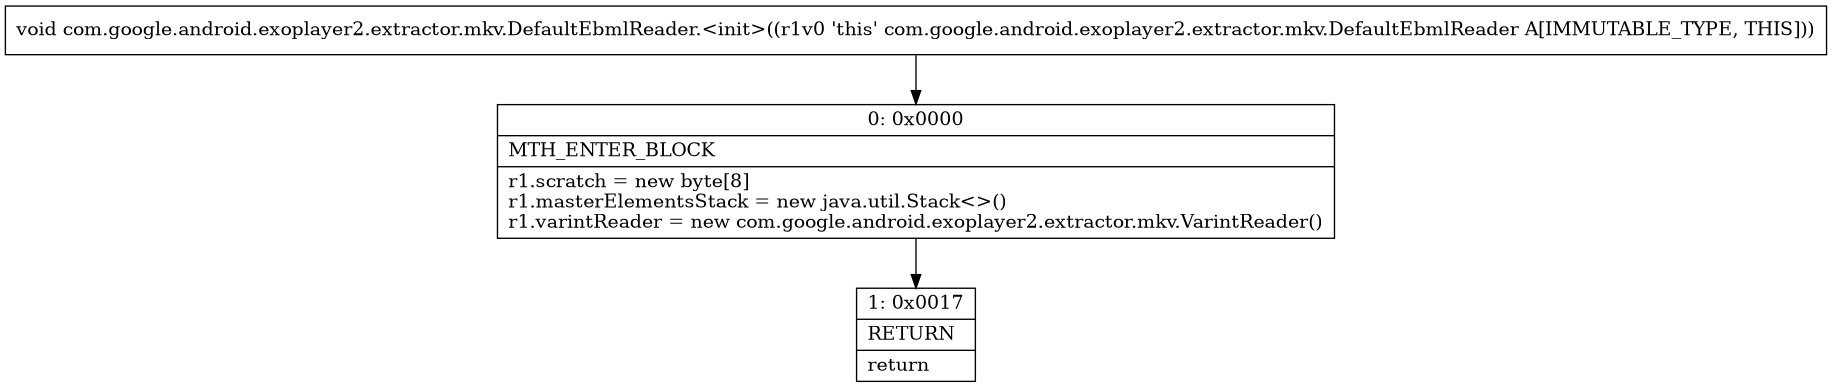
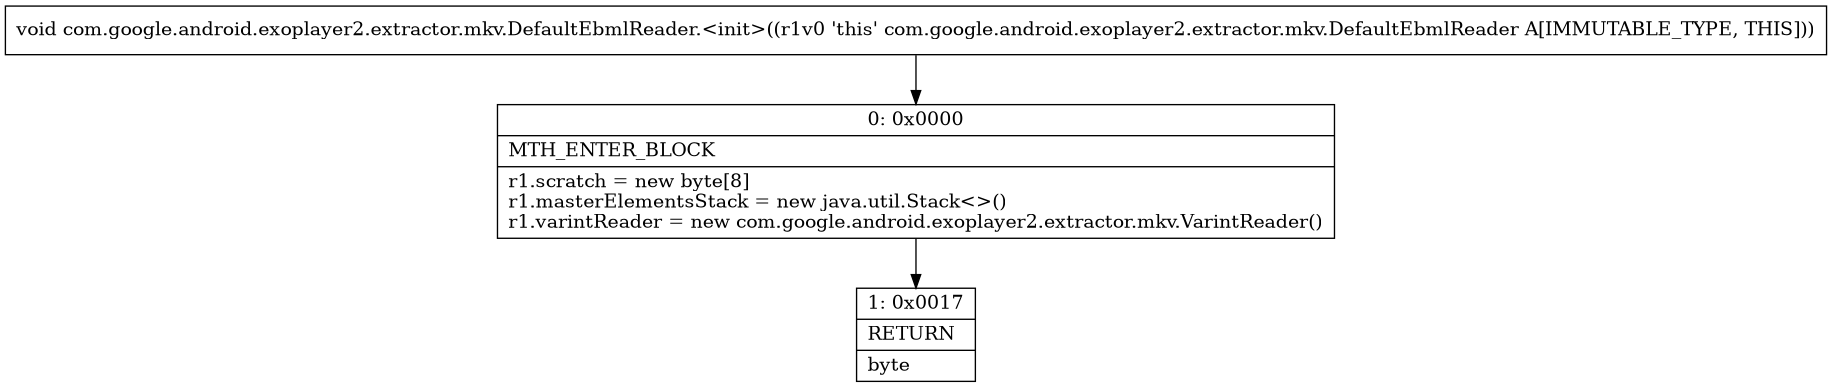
(898, 365) -> (889, 365)
